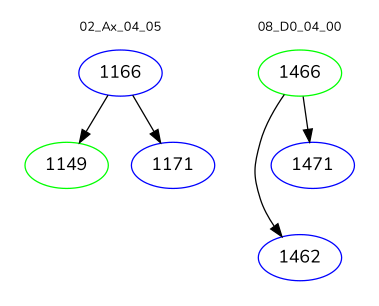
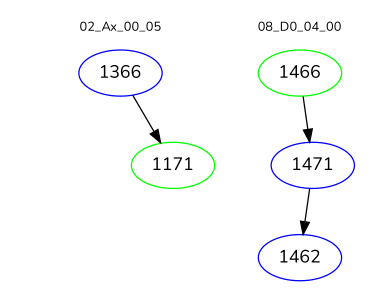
(121, 28) -> (121, 28)
(121, 73) -> (121, 73)
(256, 159) -> (307, 205)
(67, 165) -> none
(173, 165) -> (173, 165)
